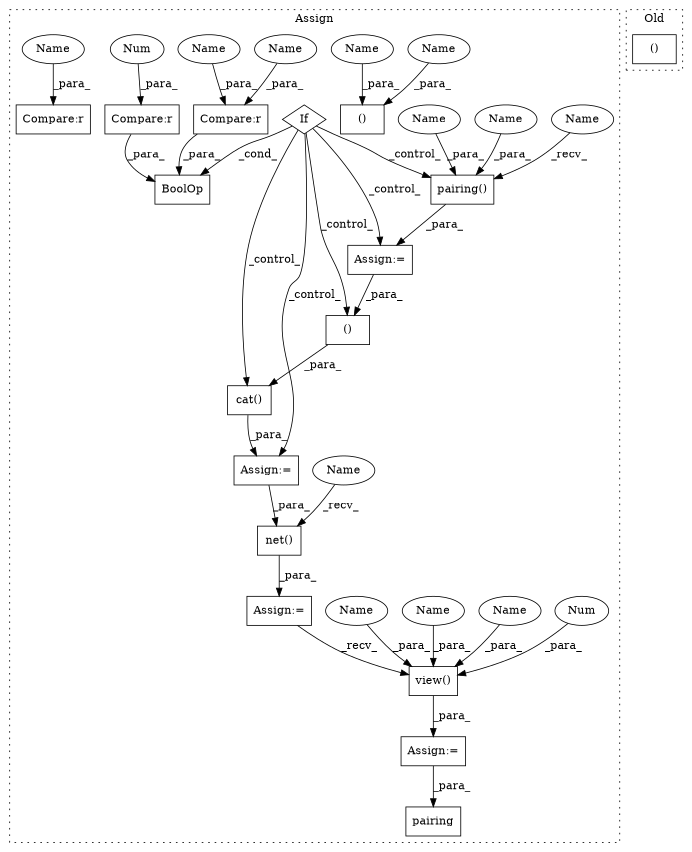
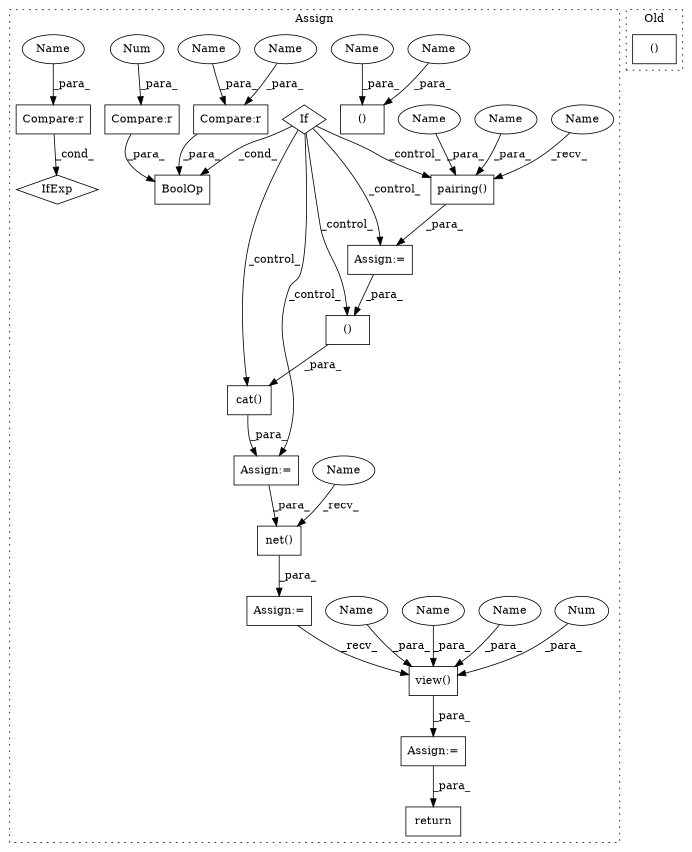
none -> (57, 190)
(433, 821) -> (433, 821)
